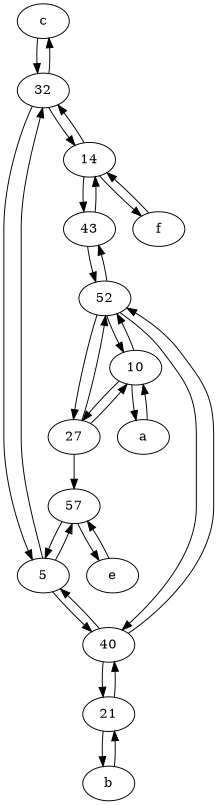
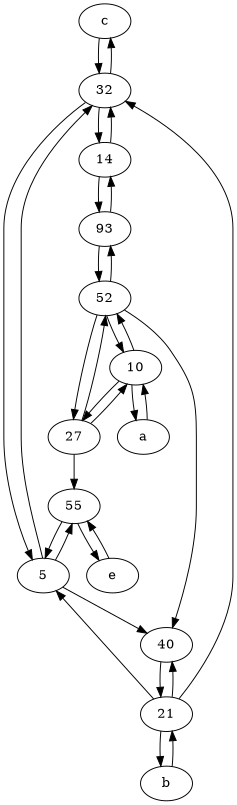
(90, 229) -> (105, 229)
(159, 229) -> none
none -> (233, 388)
(214, 474) -> none
(74, 506) -> (74, 506)
(84, 612) -> (108, 649)
